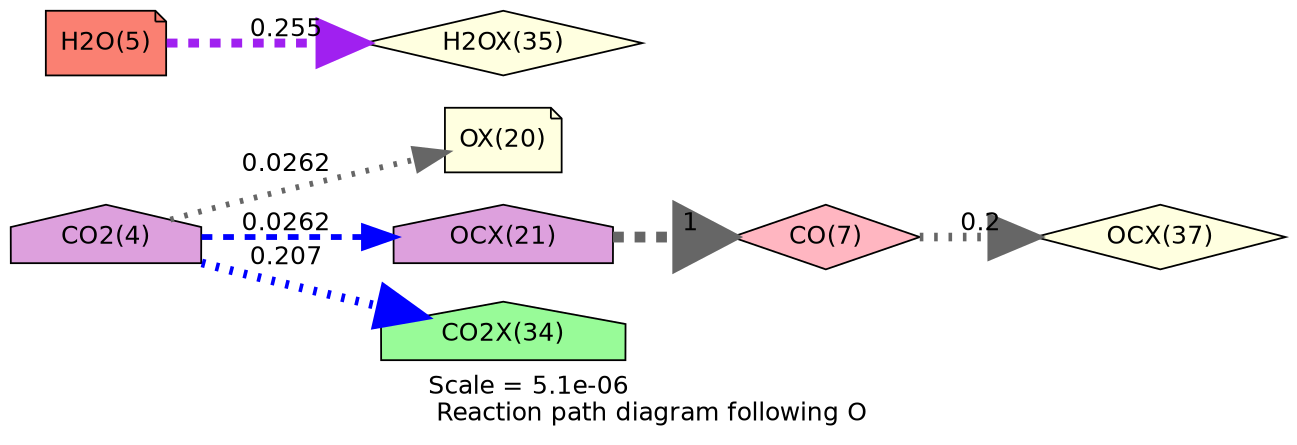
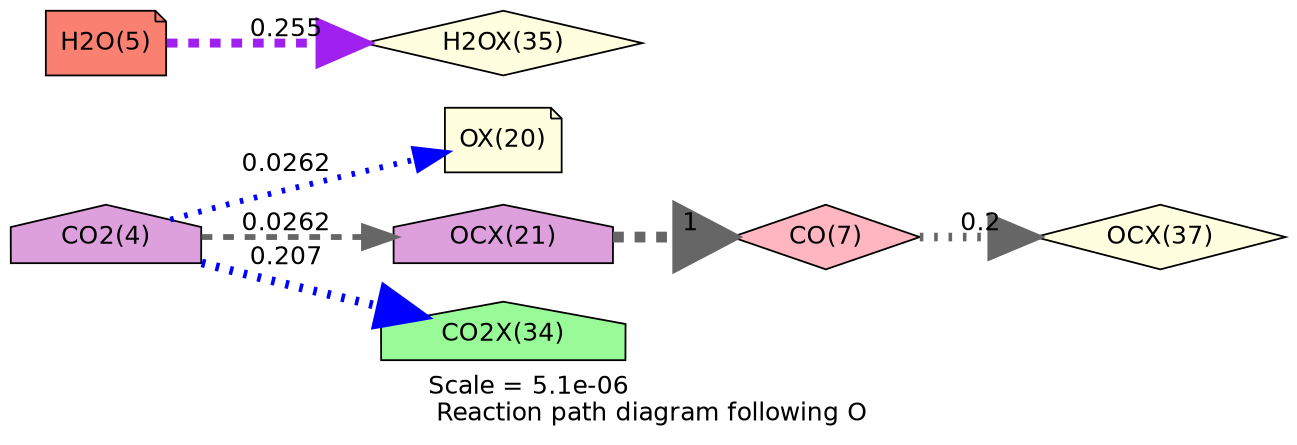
(293, 188) -> (293, 188)
(282, 237) -> (282, 237)
